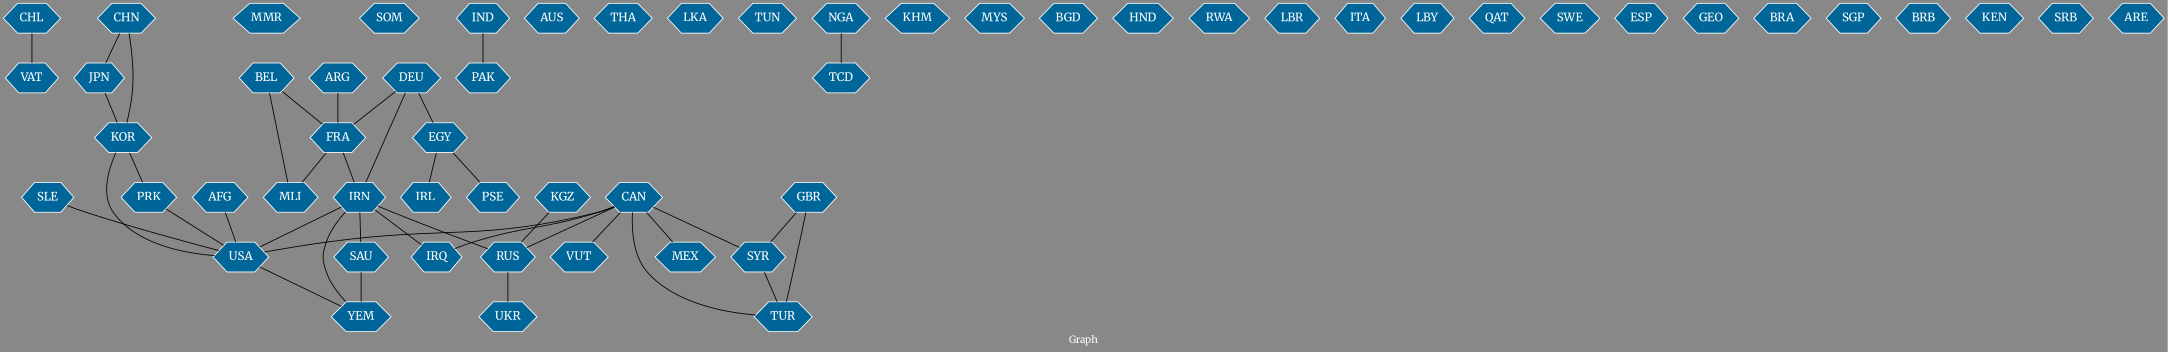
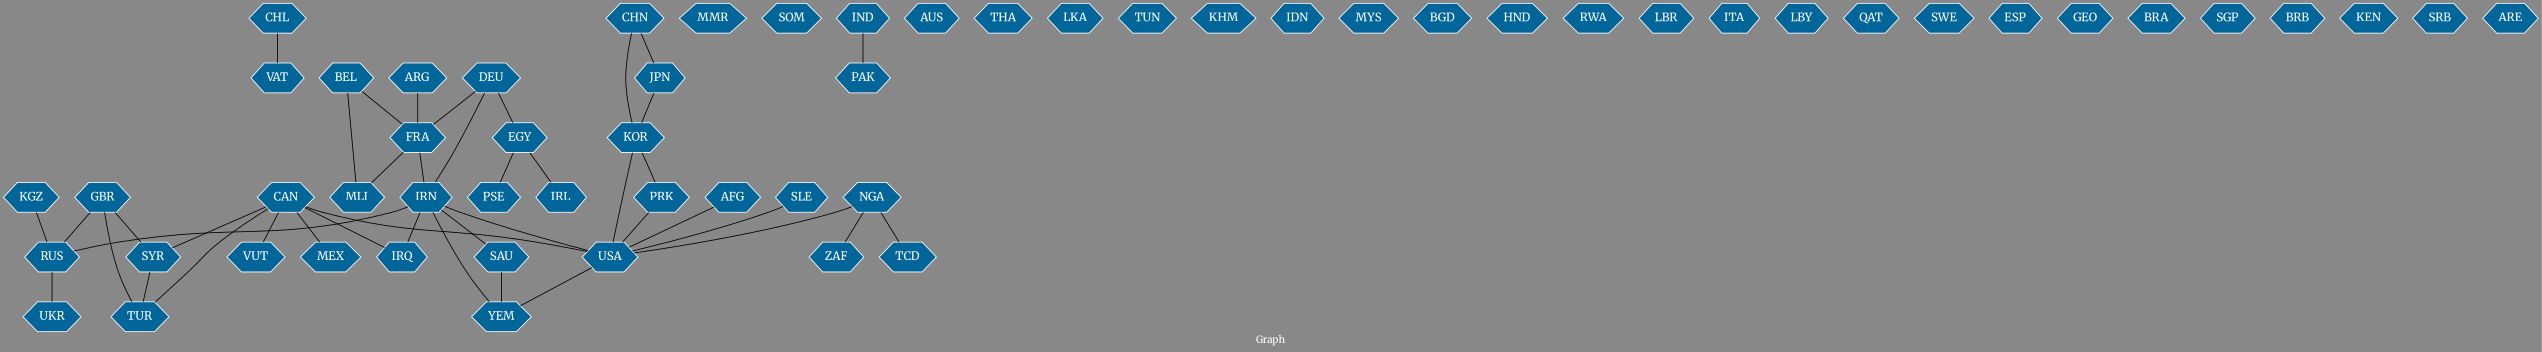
none -> (1297, 18)
(571, 227) -> (77, 227)
none -> (744, 234)
none -> (836, 257)
